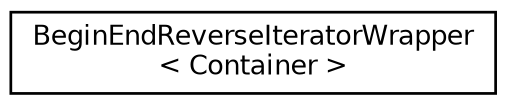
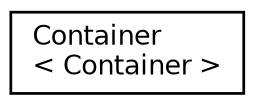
(253, 53) -> (127, 53)
